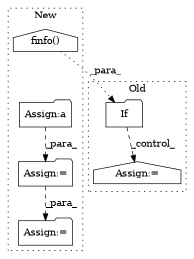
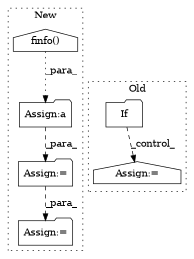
(88, 74) -> (46, 74)
